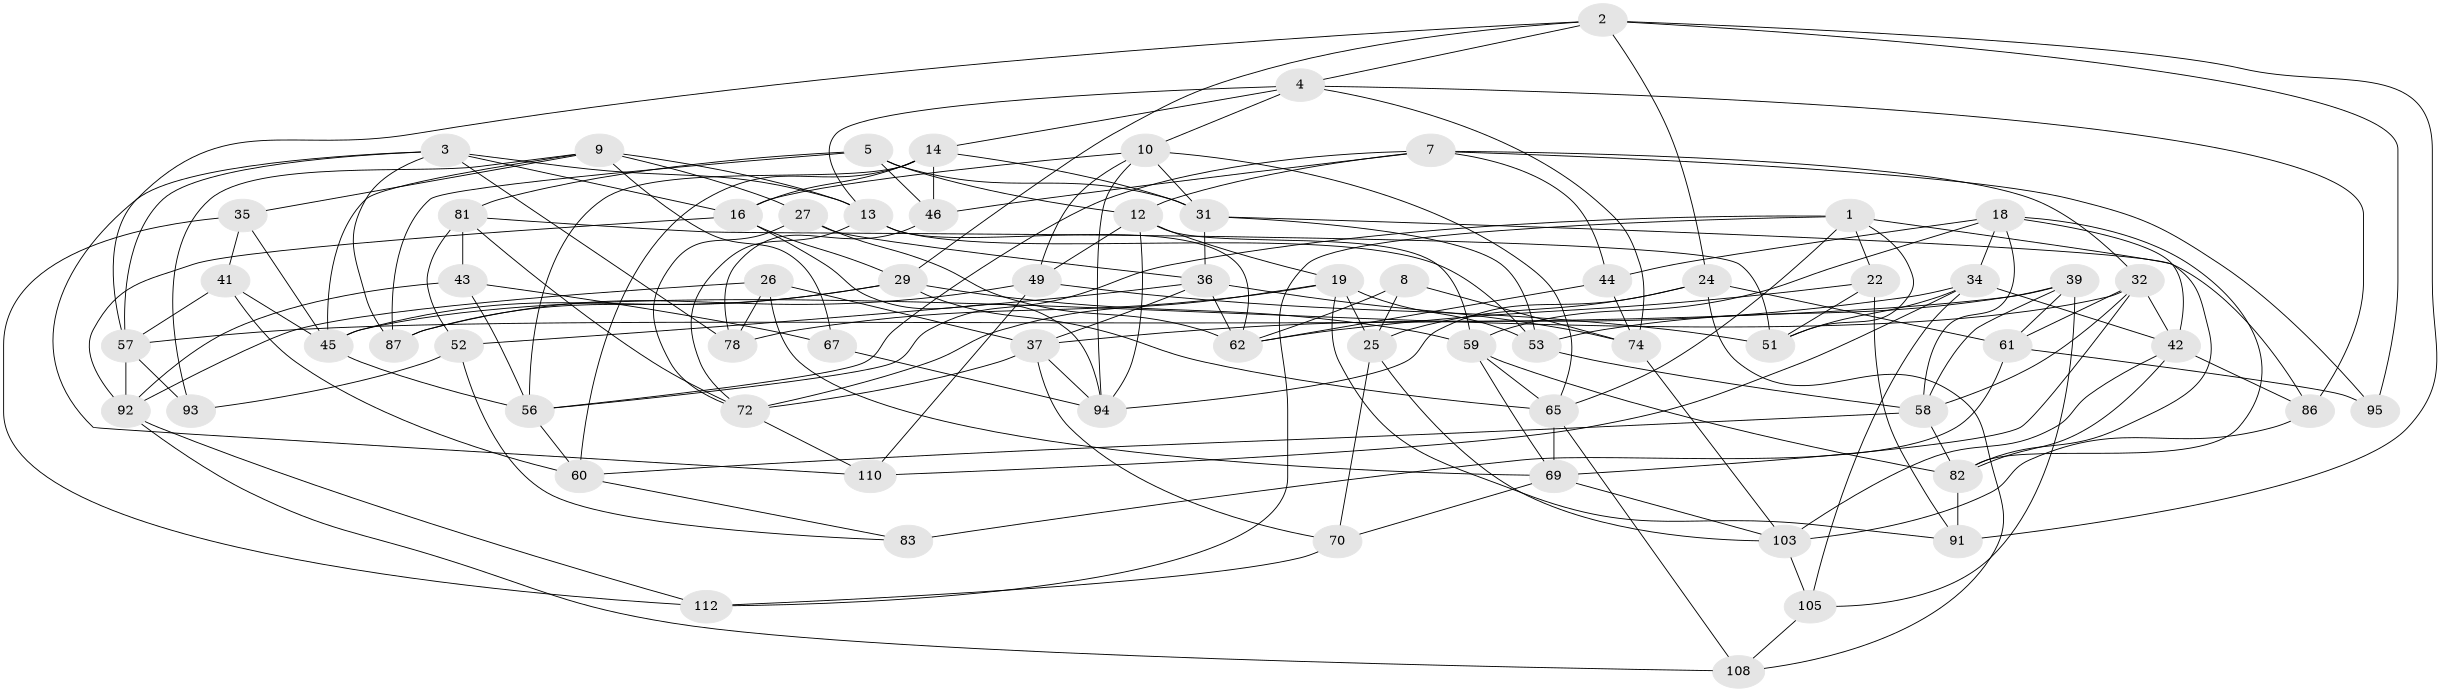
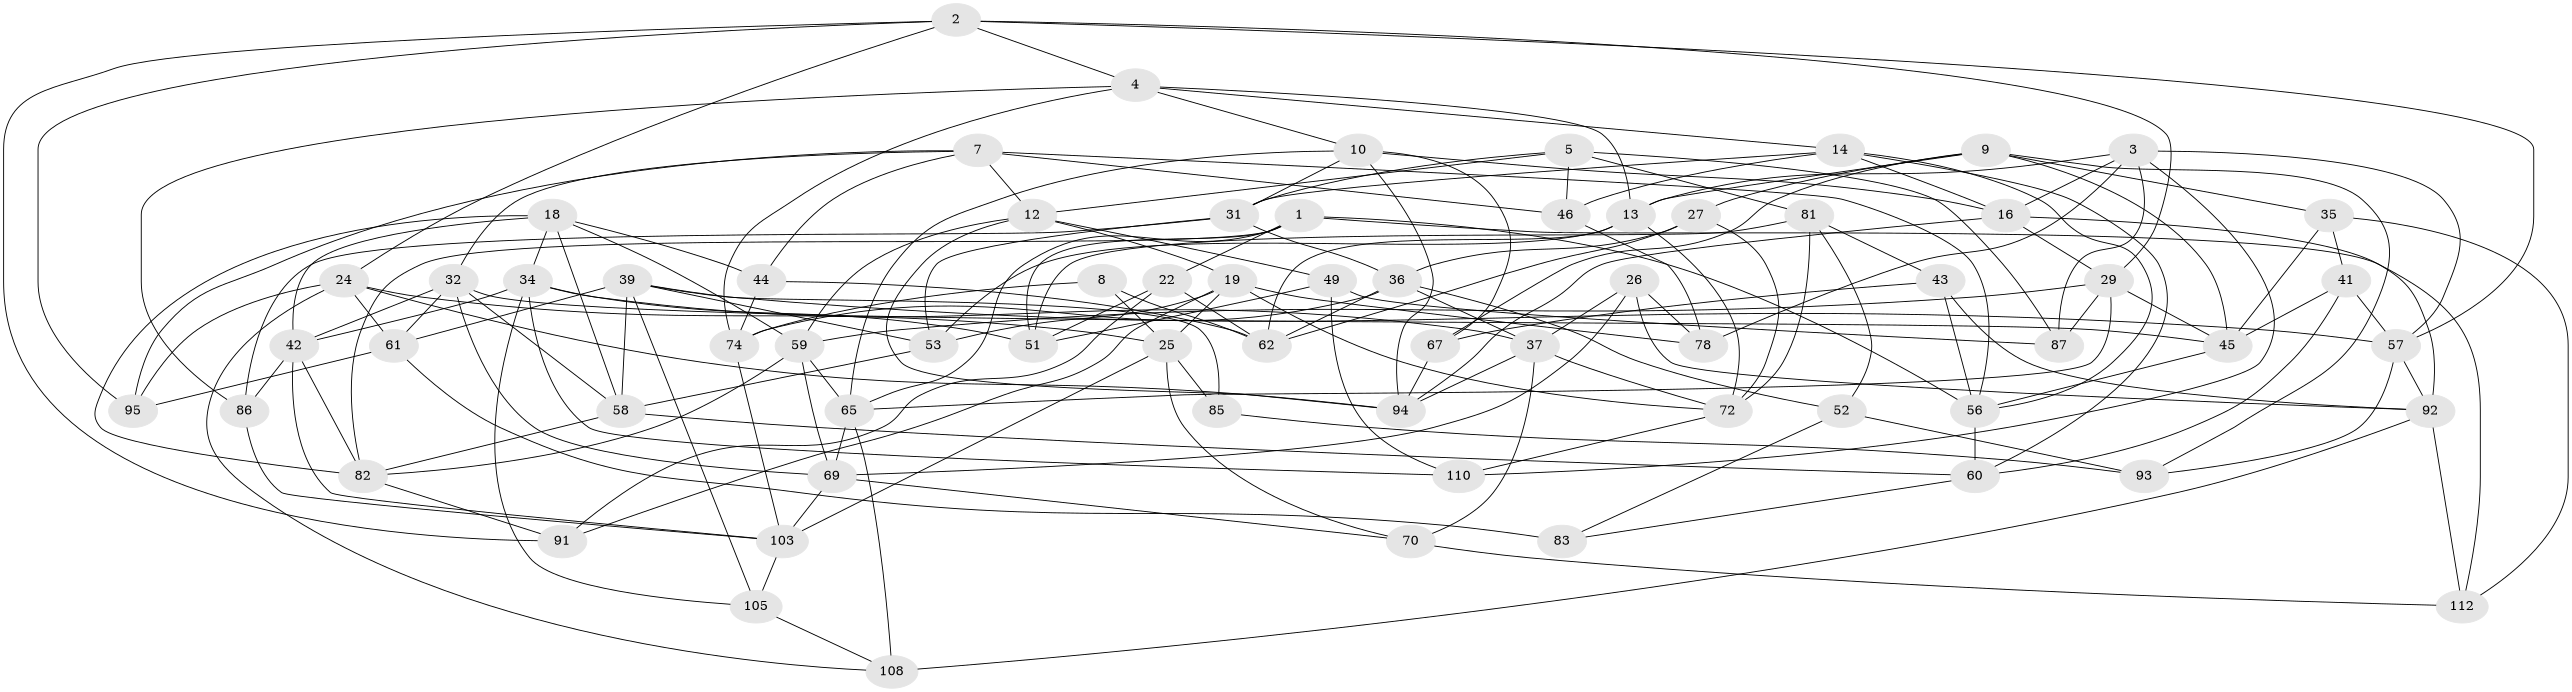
(1065, 211) -> (1503, 215)
none -> (216, 318)
none -> (1217, 411)
